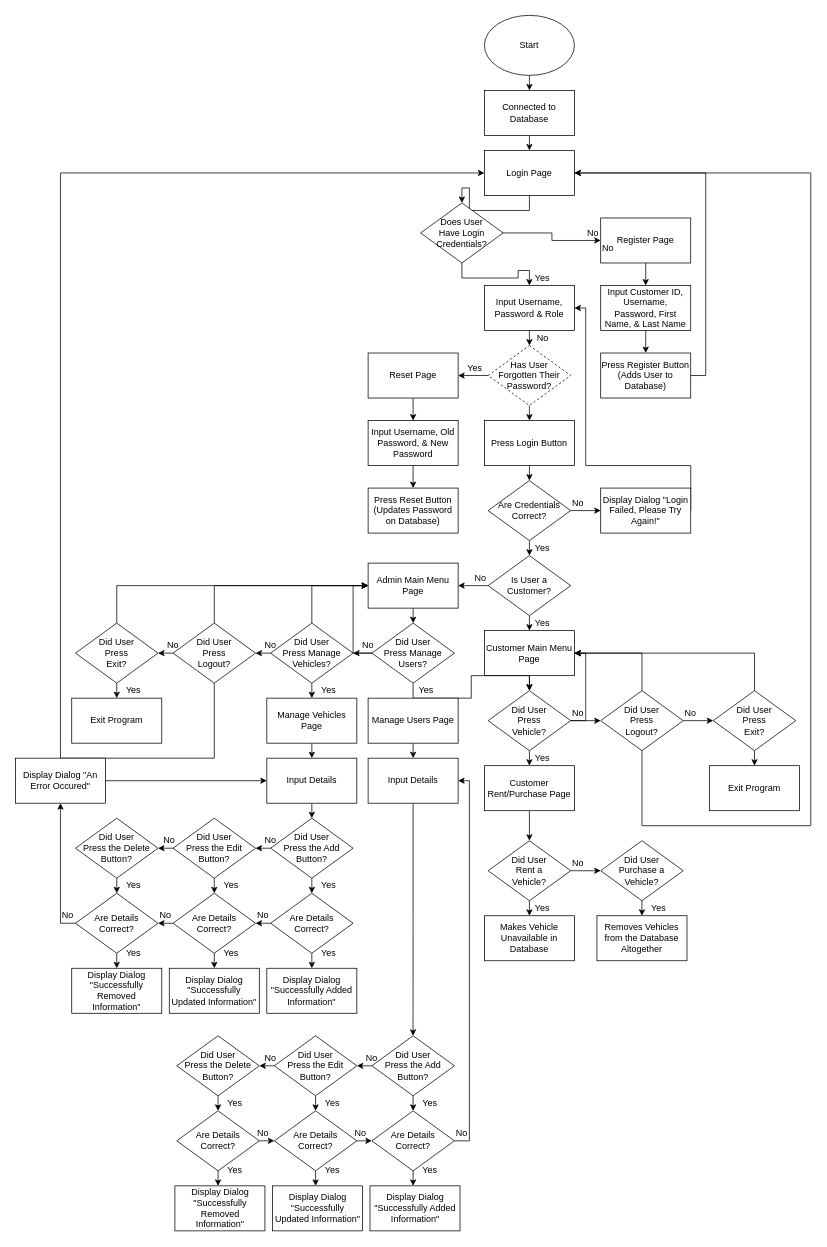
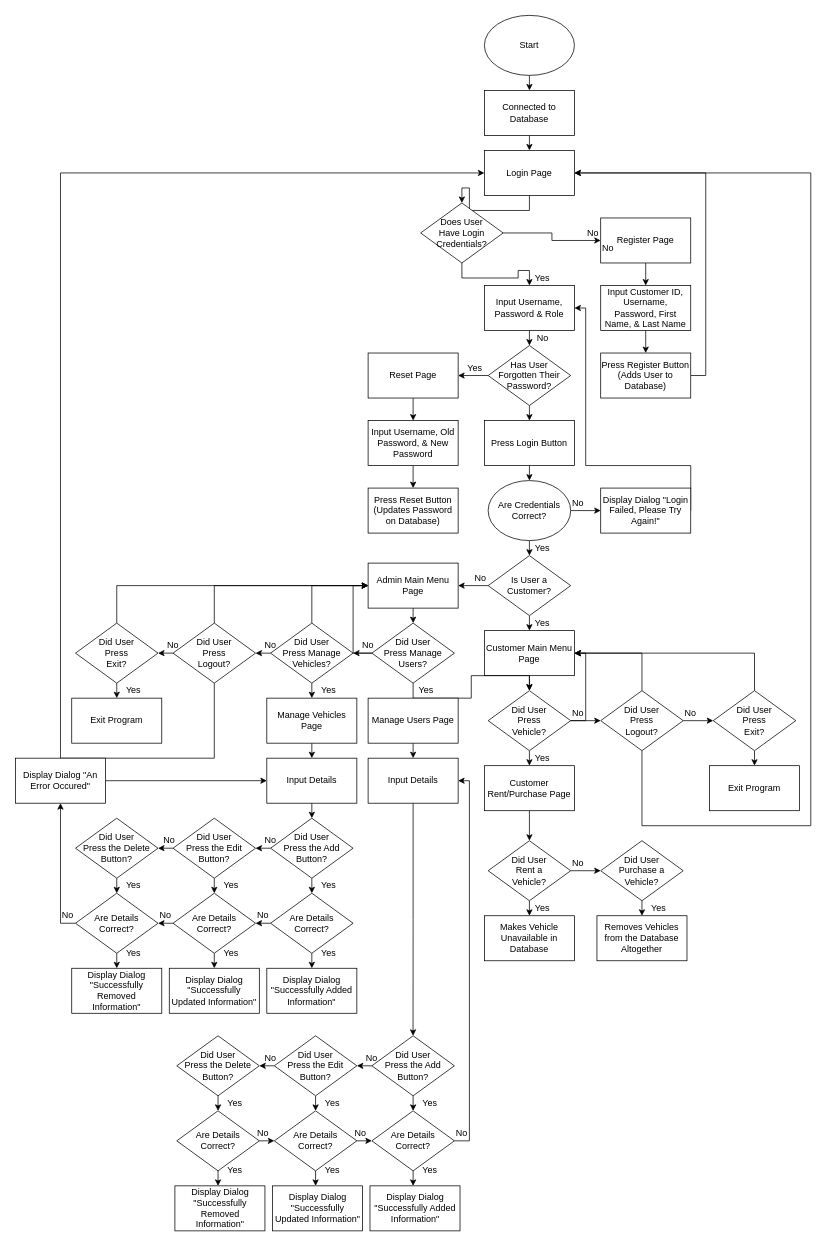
(529, 375) -> (529, 375)
(529, 510) -> (529, 510)
